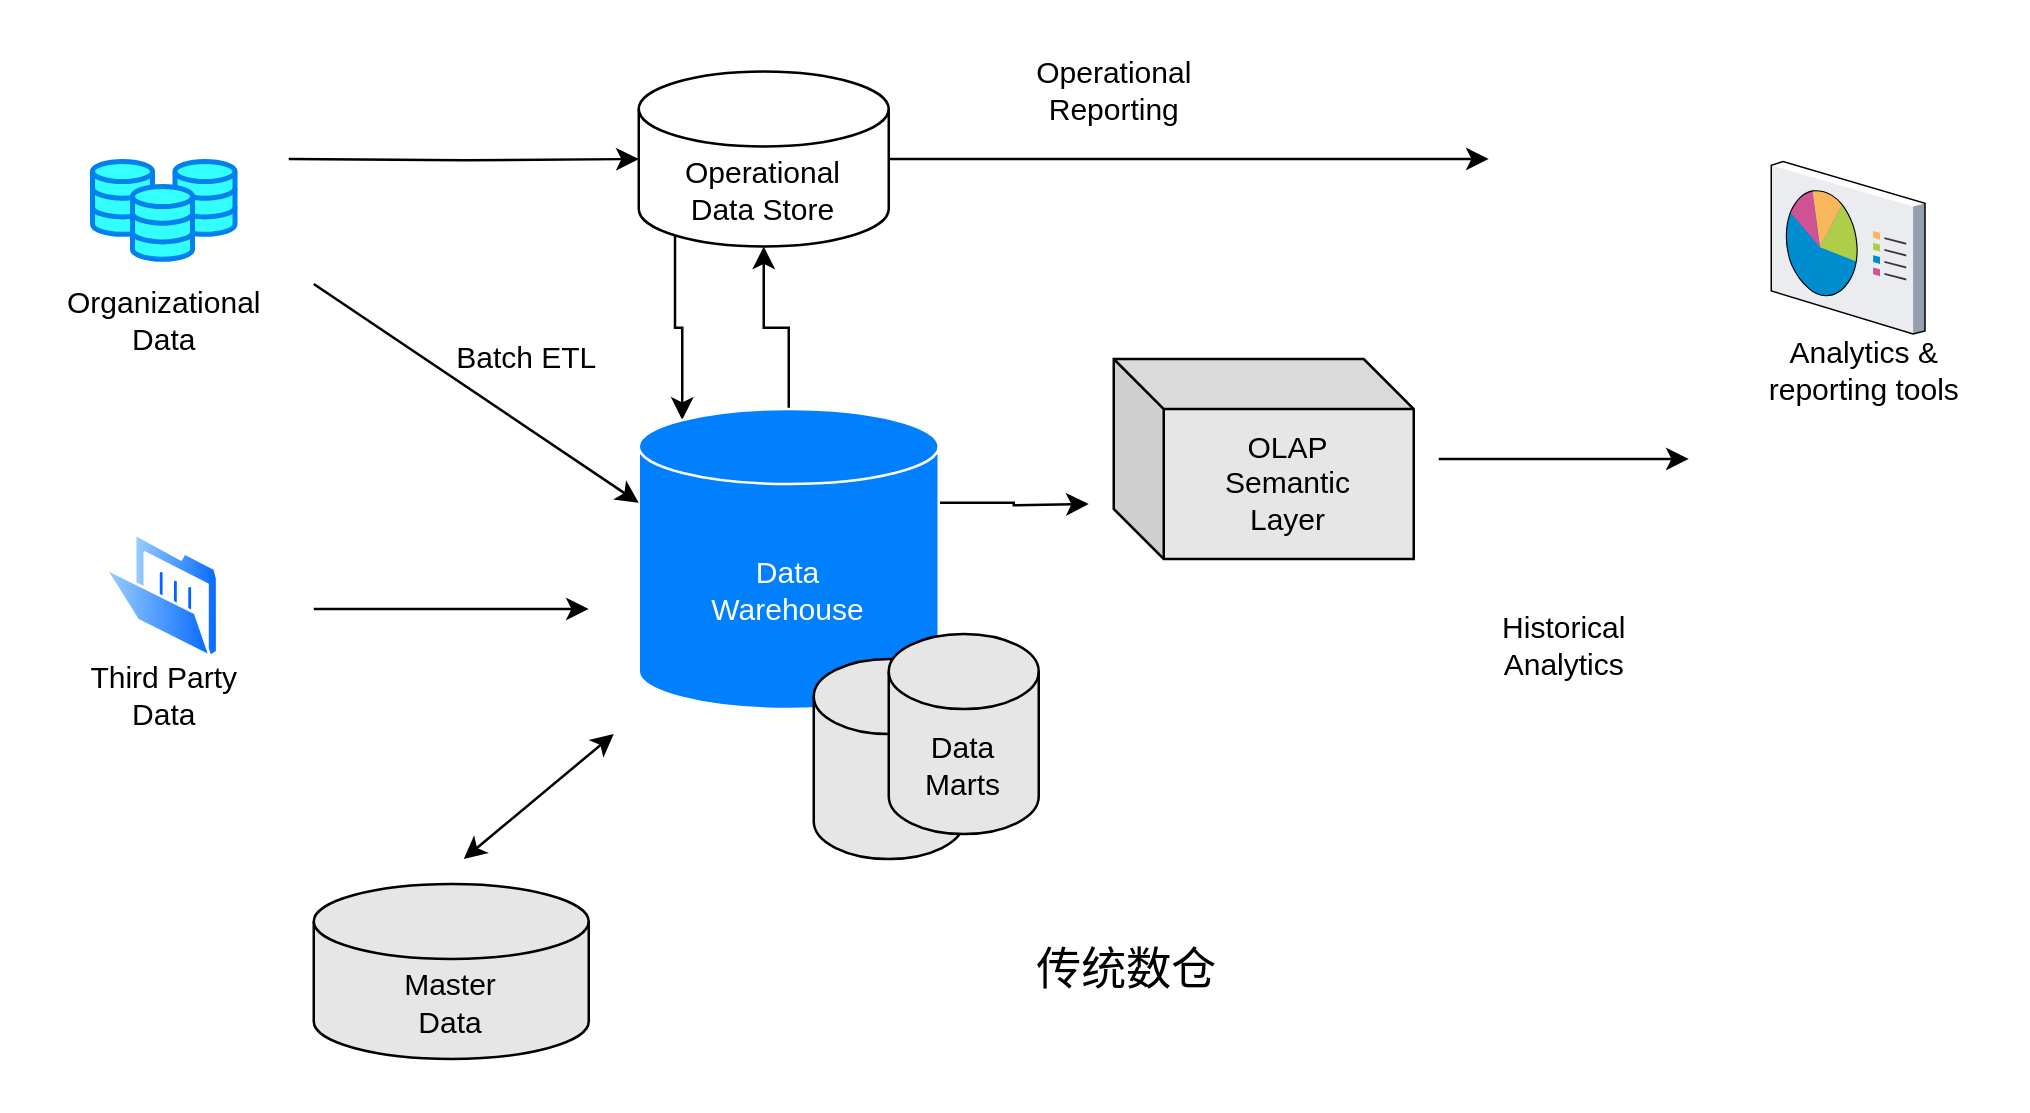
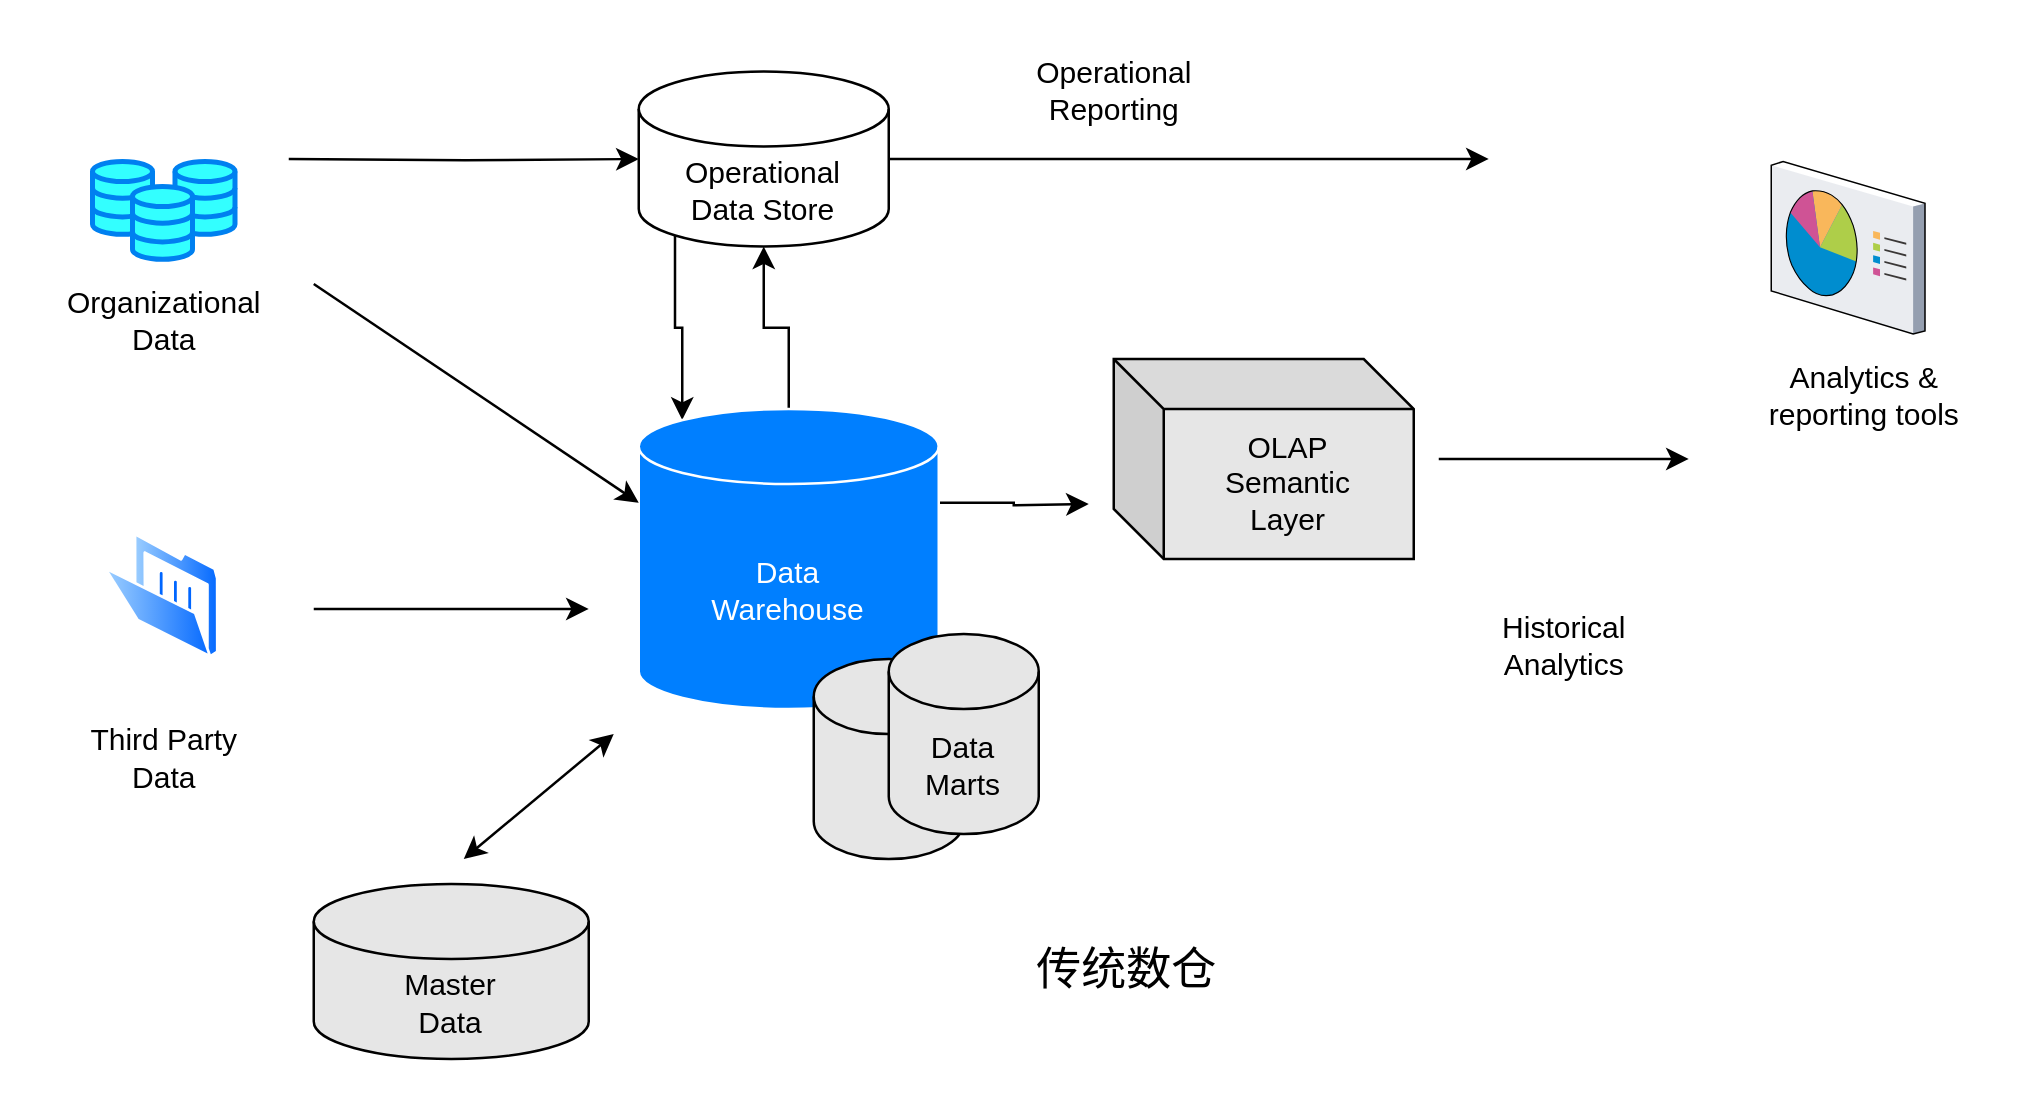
(526, 359) -> none
(1864, 371) -> (1864, 396)
(164, 696) -> (164, 759)
